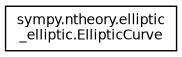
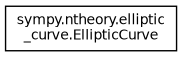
(91, 29) -> (91, 29)
